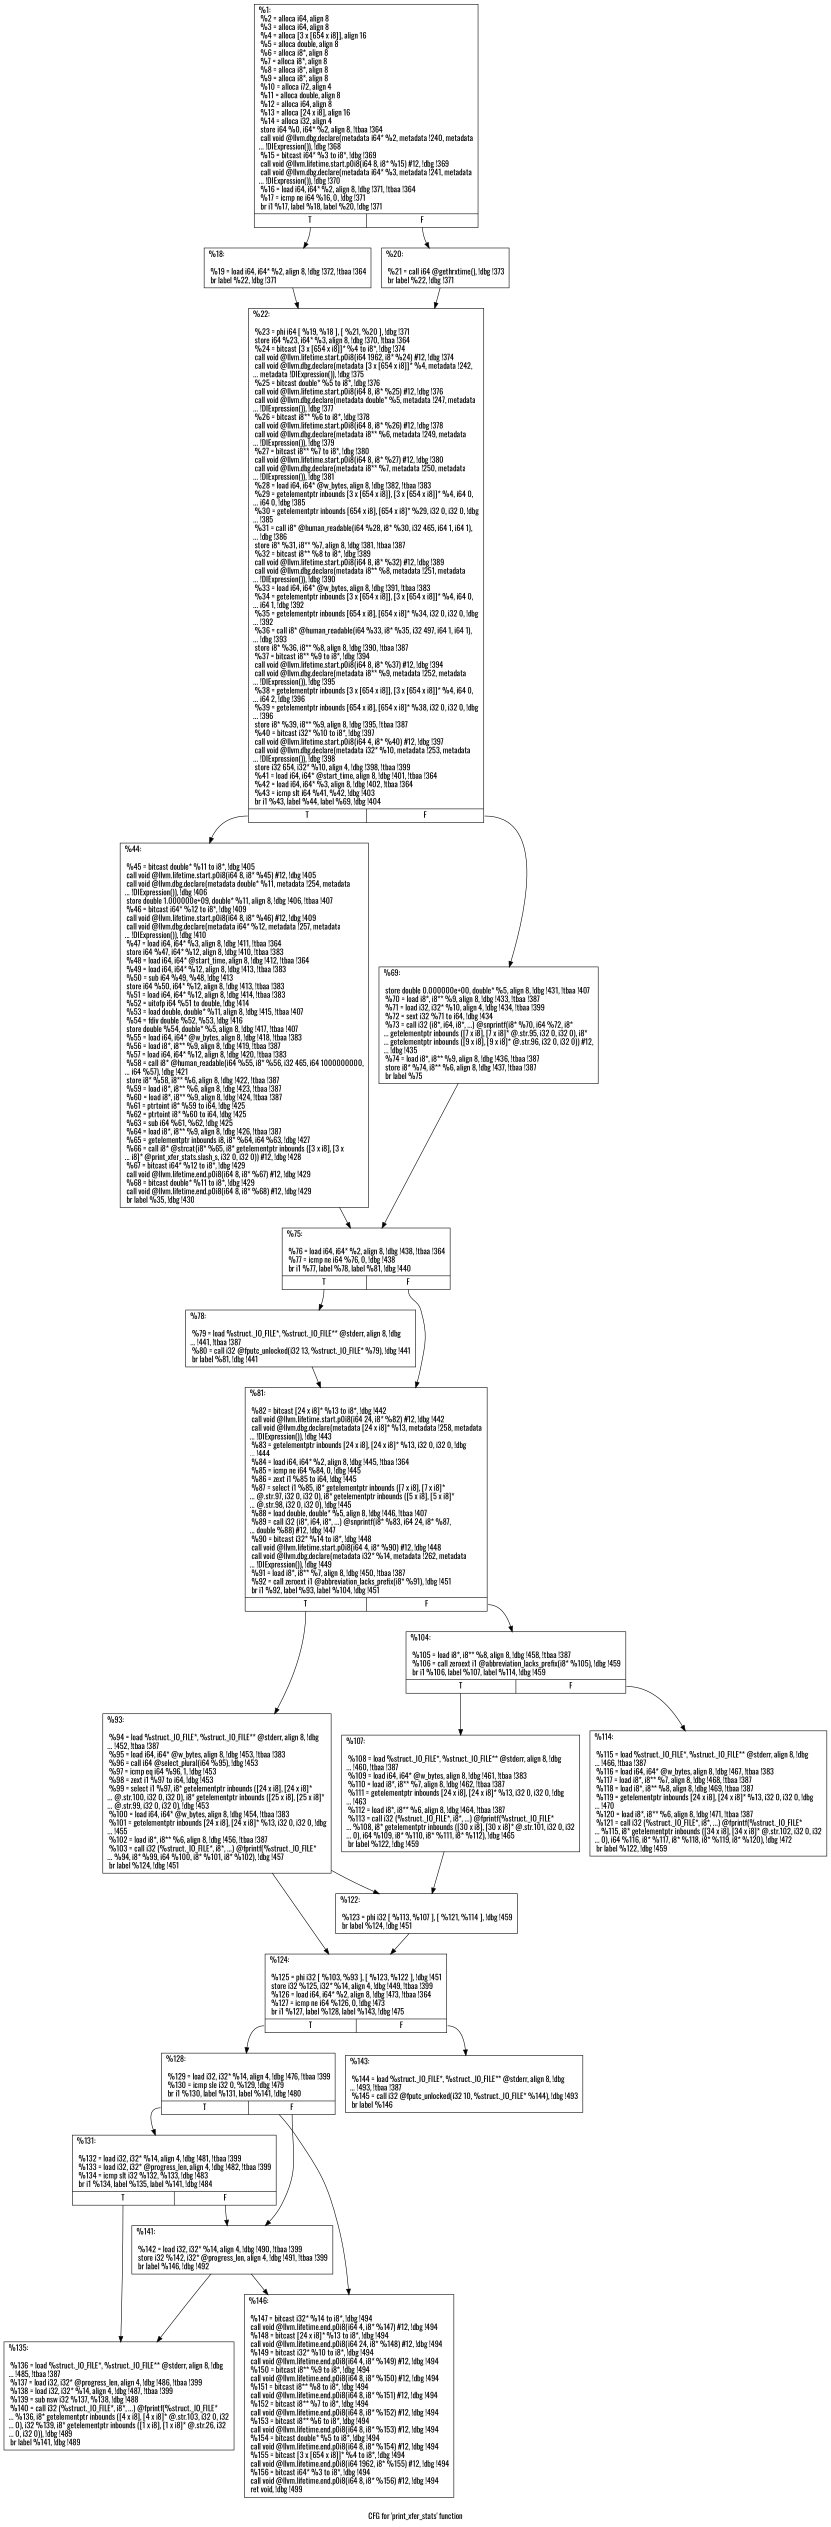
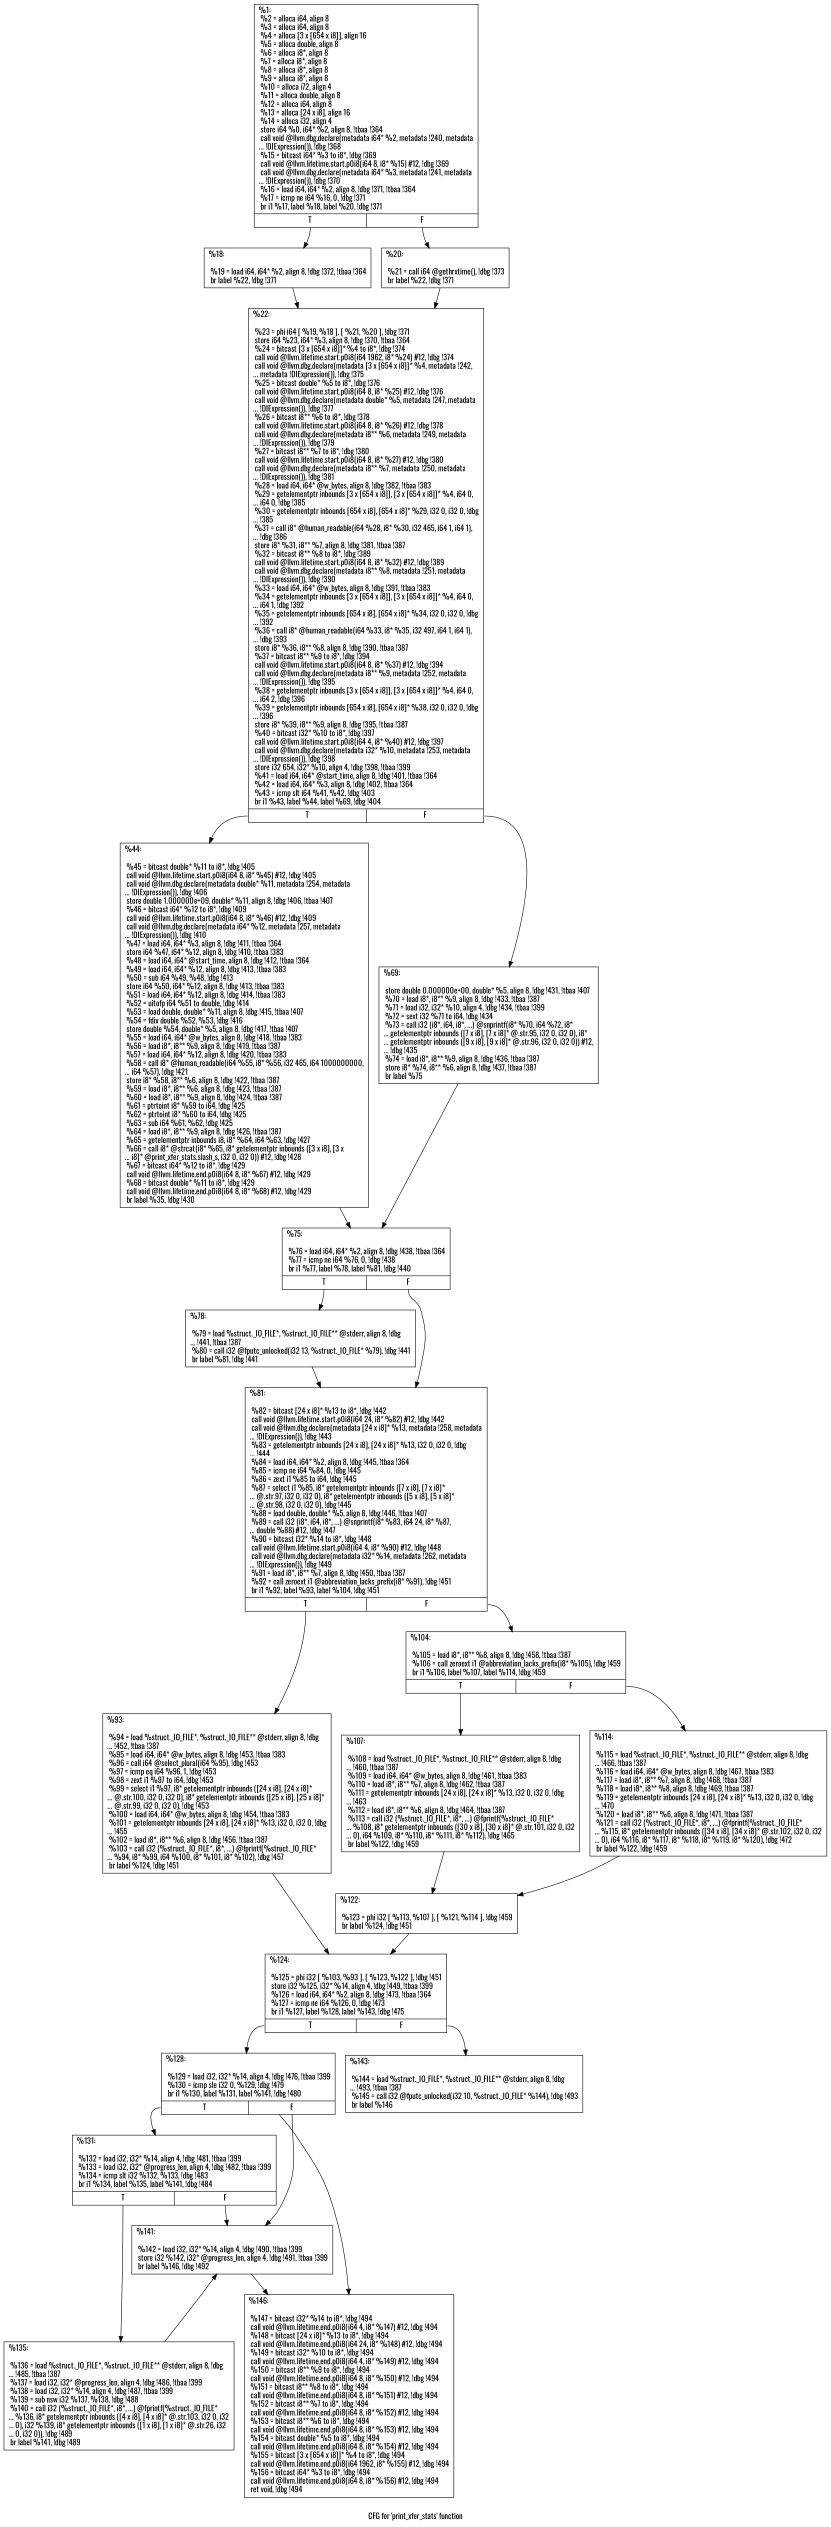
(352, 1881) -> (572, 1878)
(186, 2305) -> (189, 2310)
(276, 2490) -> (276, 2490)
